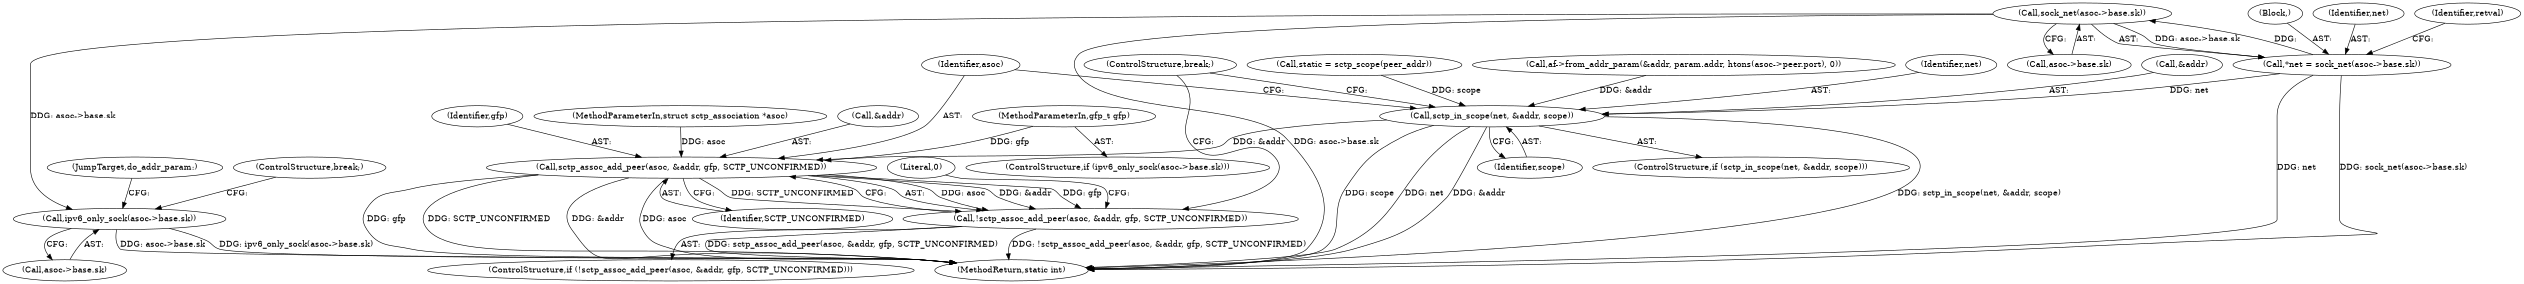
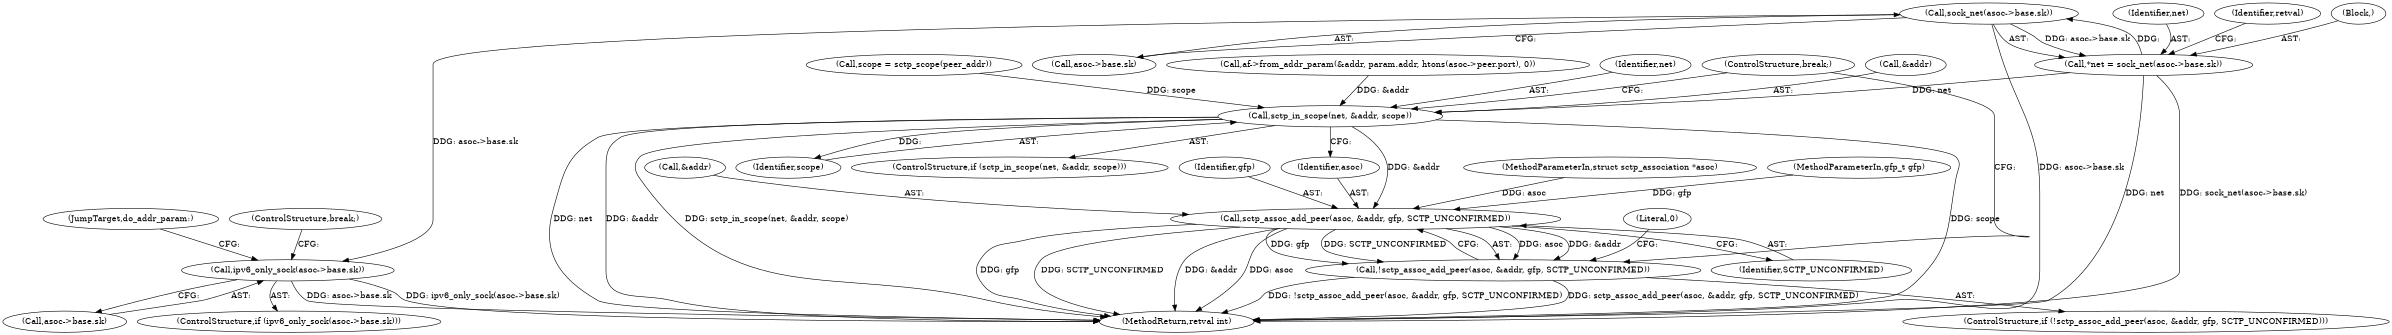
(1354, 65) -> (914, 65)
(1213, 89) -> (1330, 139)
(1089, 140) -> (270, 293)
(1505, 142) -> (911, 142)
(1012, 270) -> (1177, 322)
